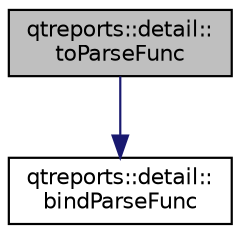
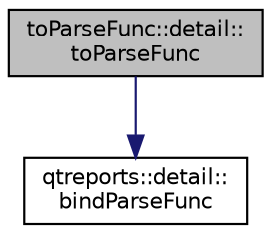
(120, 43) -> (136, 43)
